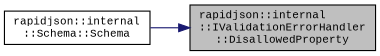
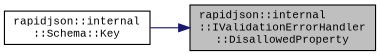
(77, 28) -> (77, 28)
